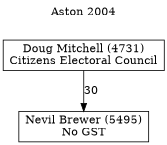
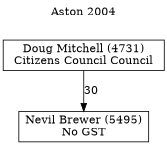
(84, 55) -> (84, 55)
